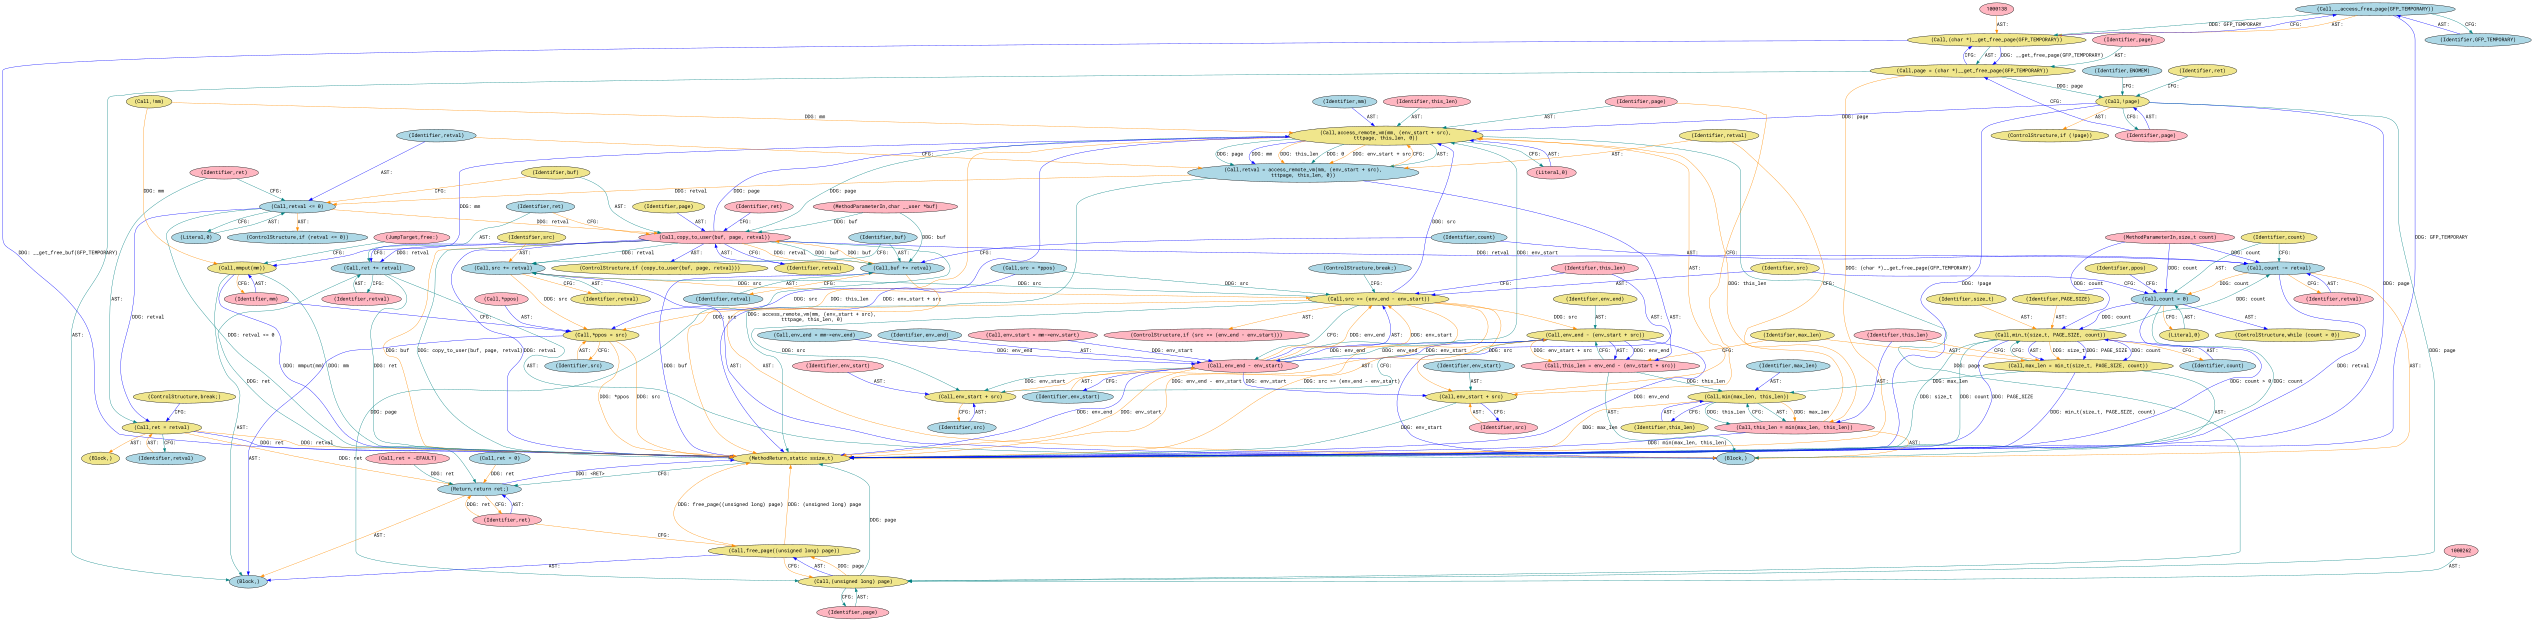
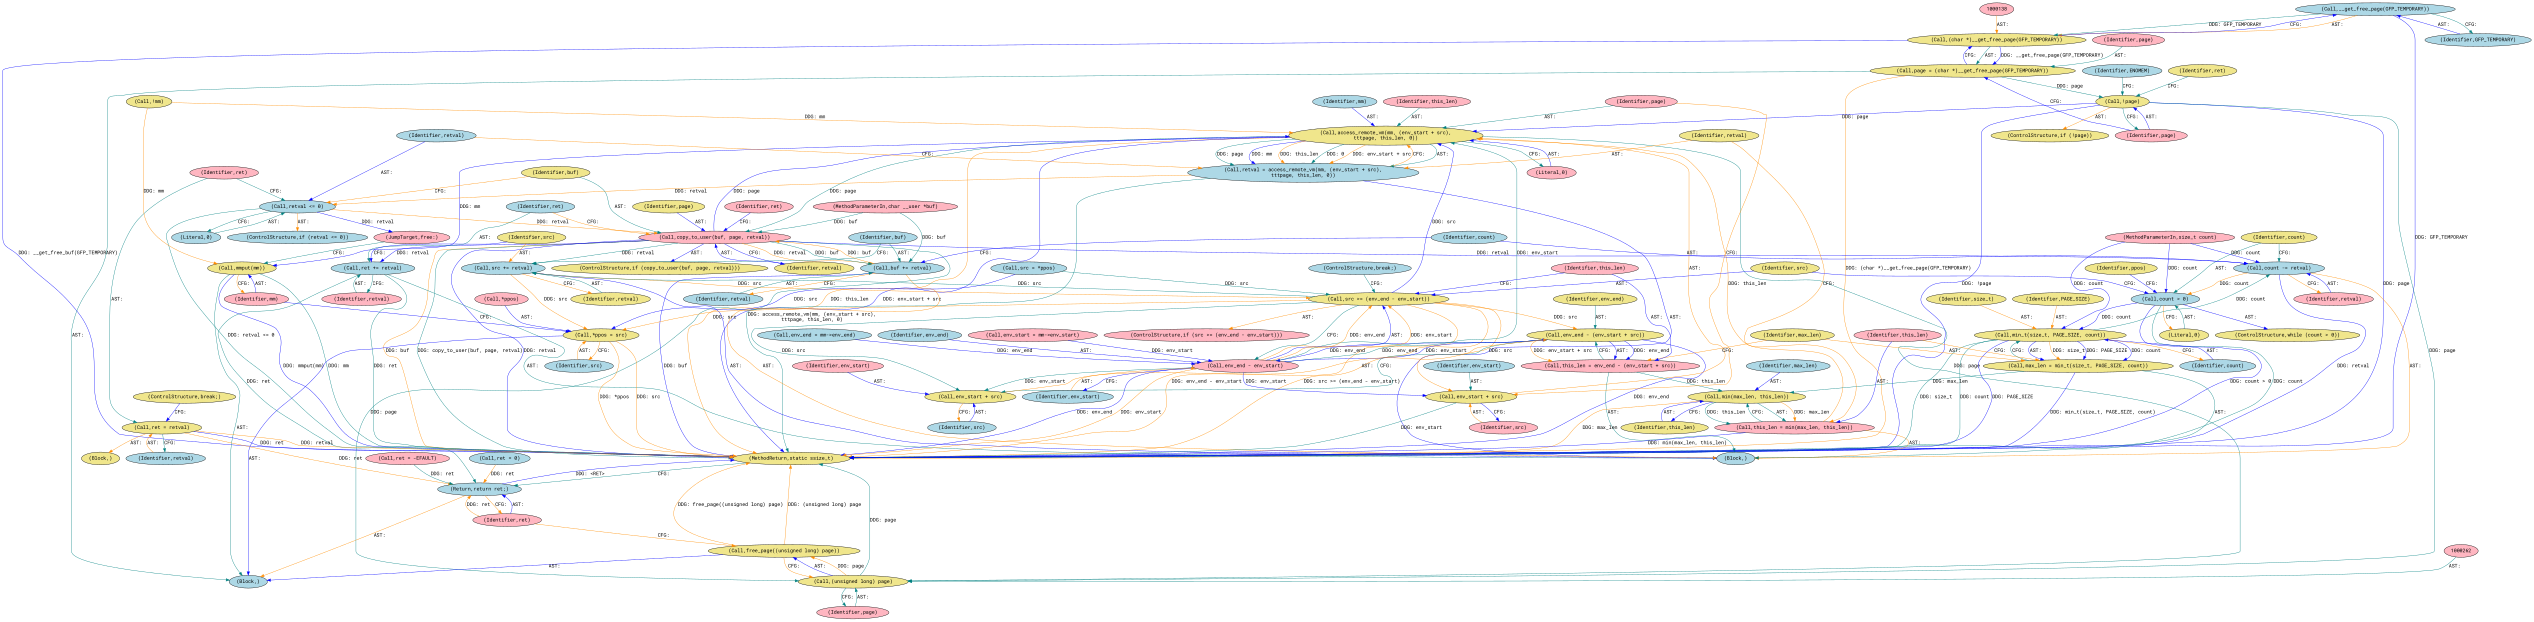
(2375, 9) -> (2375, 9)
(135, 265) -> (353, 222)
